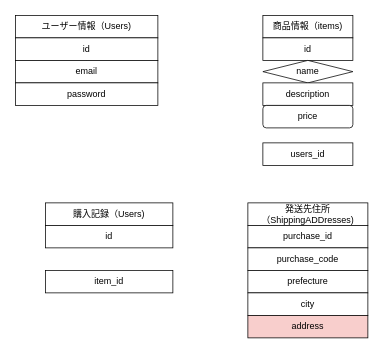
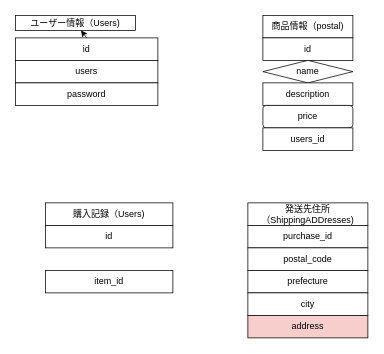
(87, 27) -> (75, 23)
(308, 27) -> (308, 27)
(87, 72) -> (87, 72)
(308, 154) -> (308, 139)
(308, 259) -> (308, 259)
